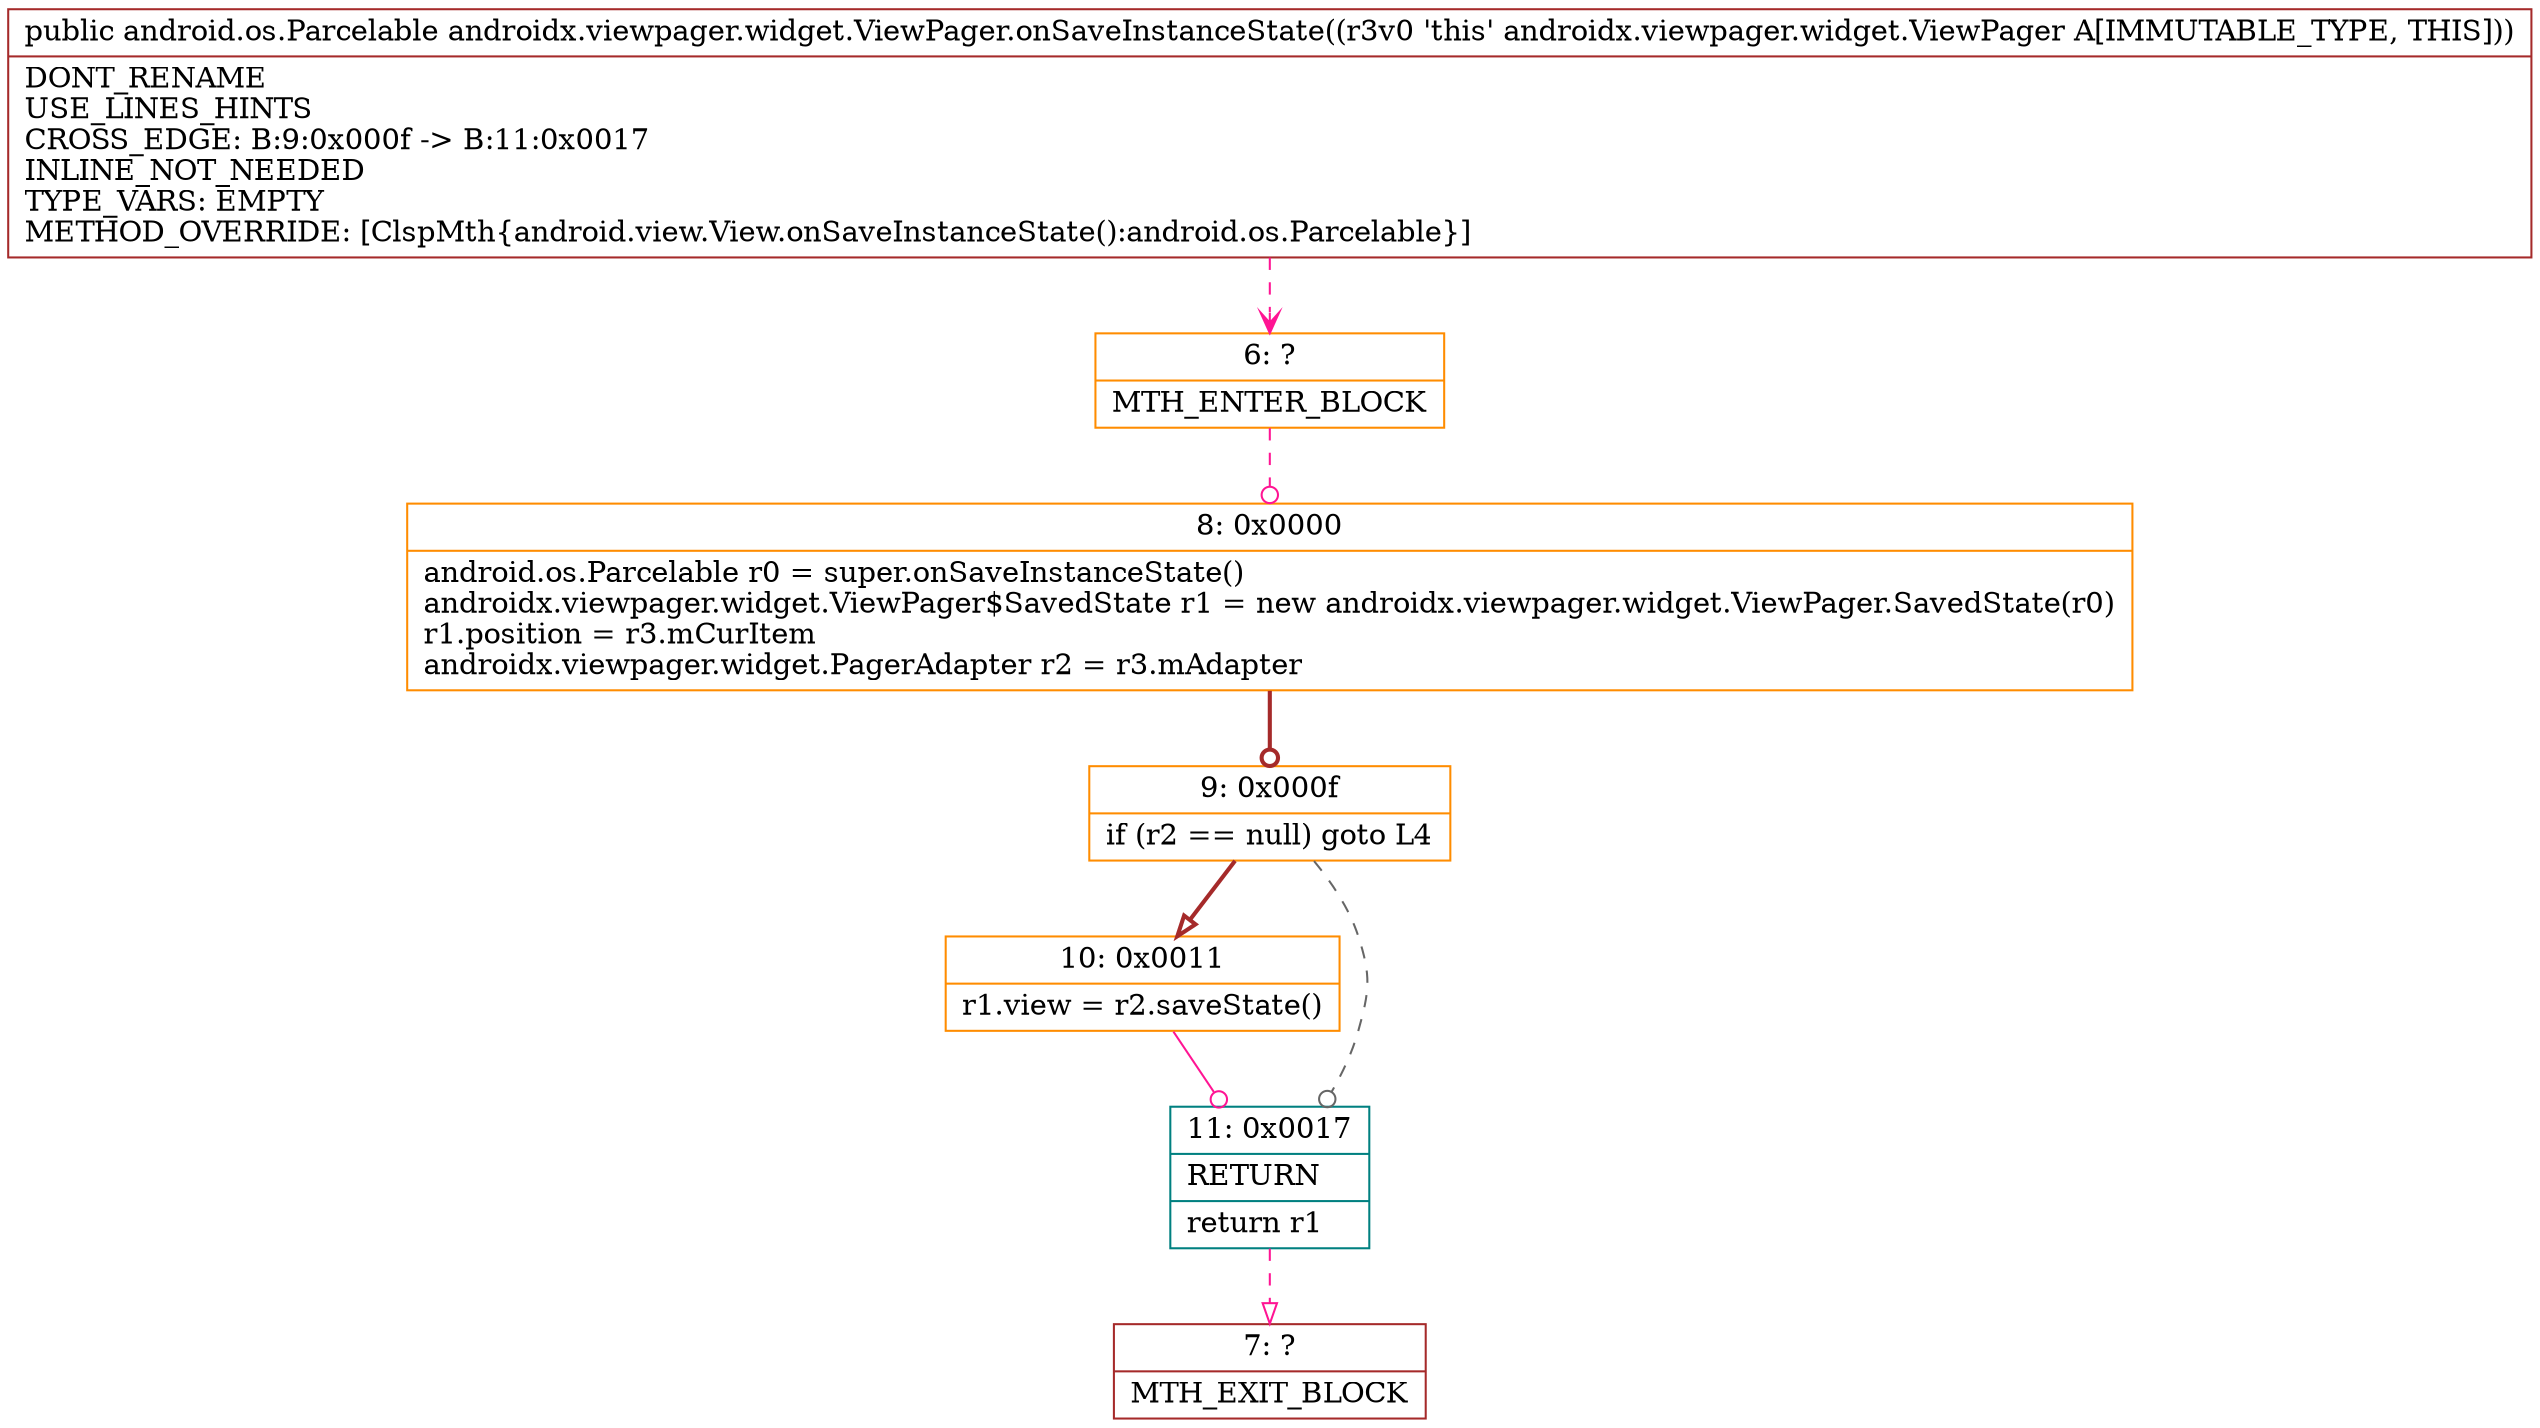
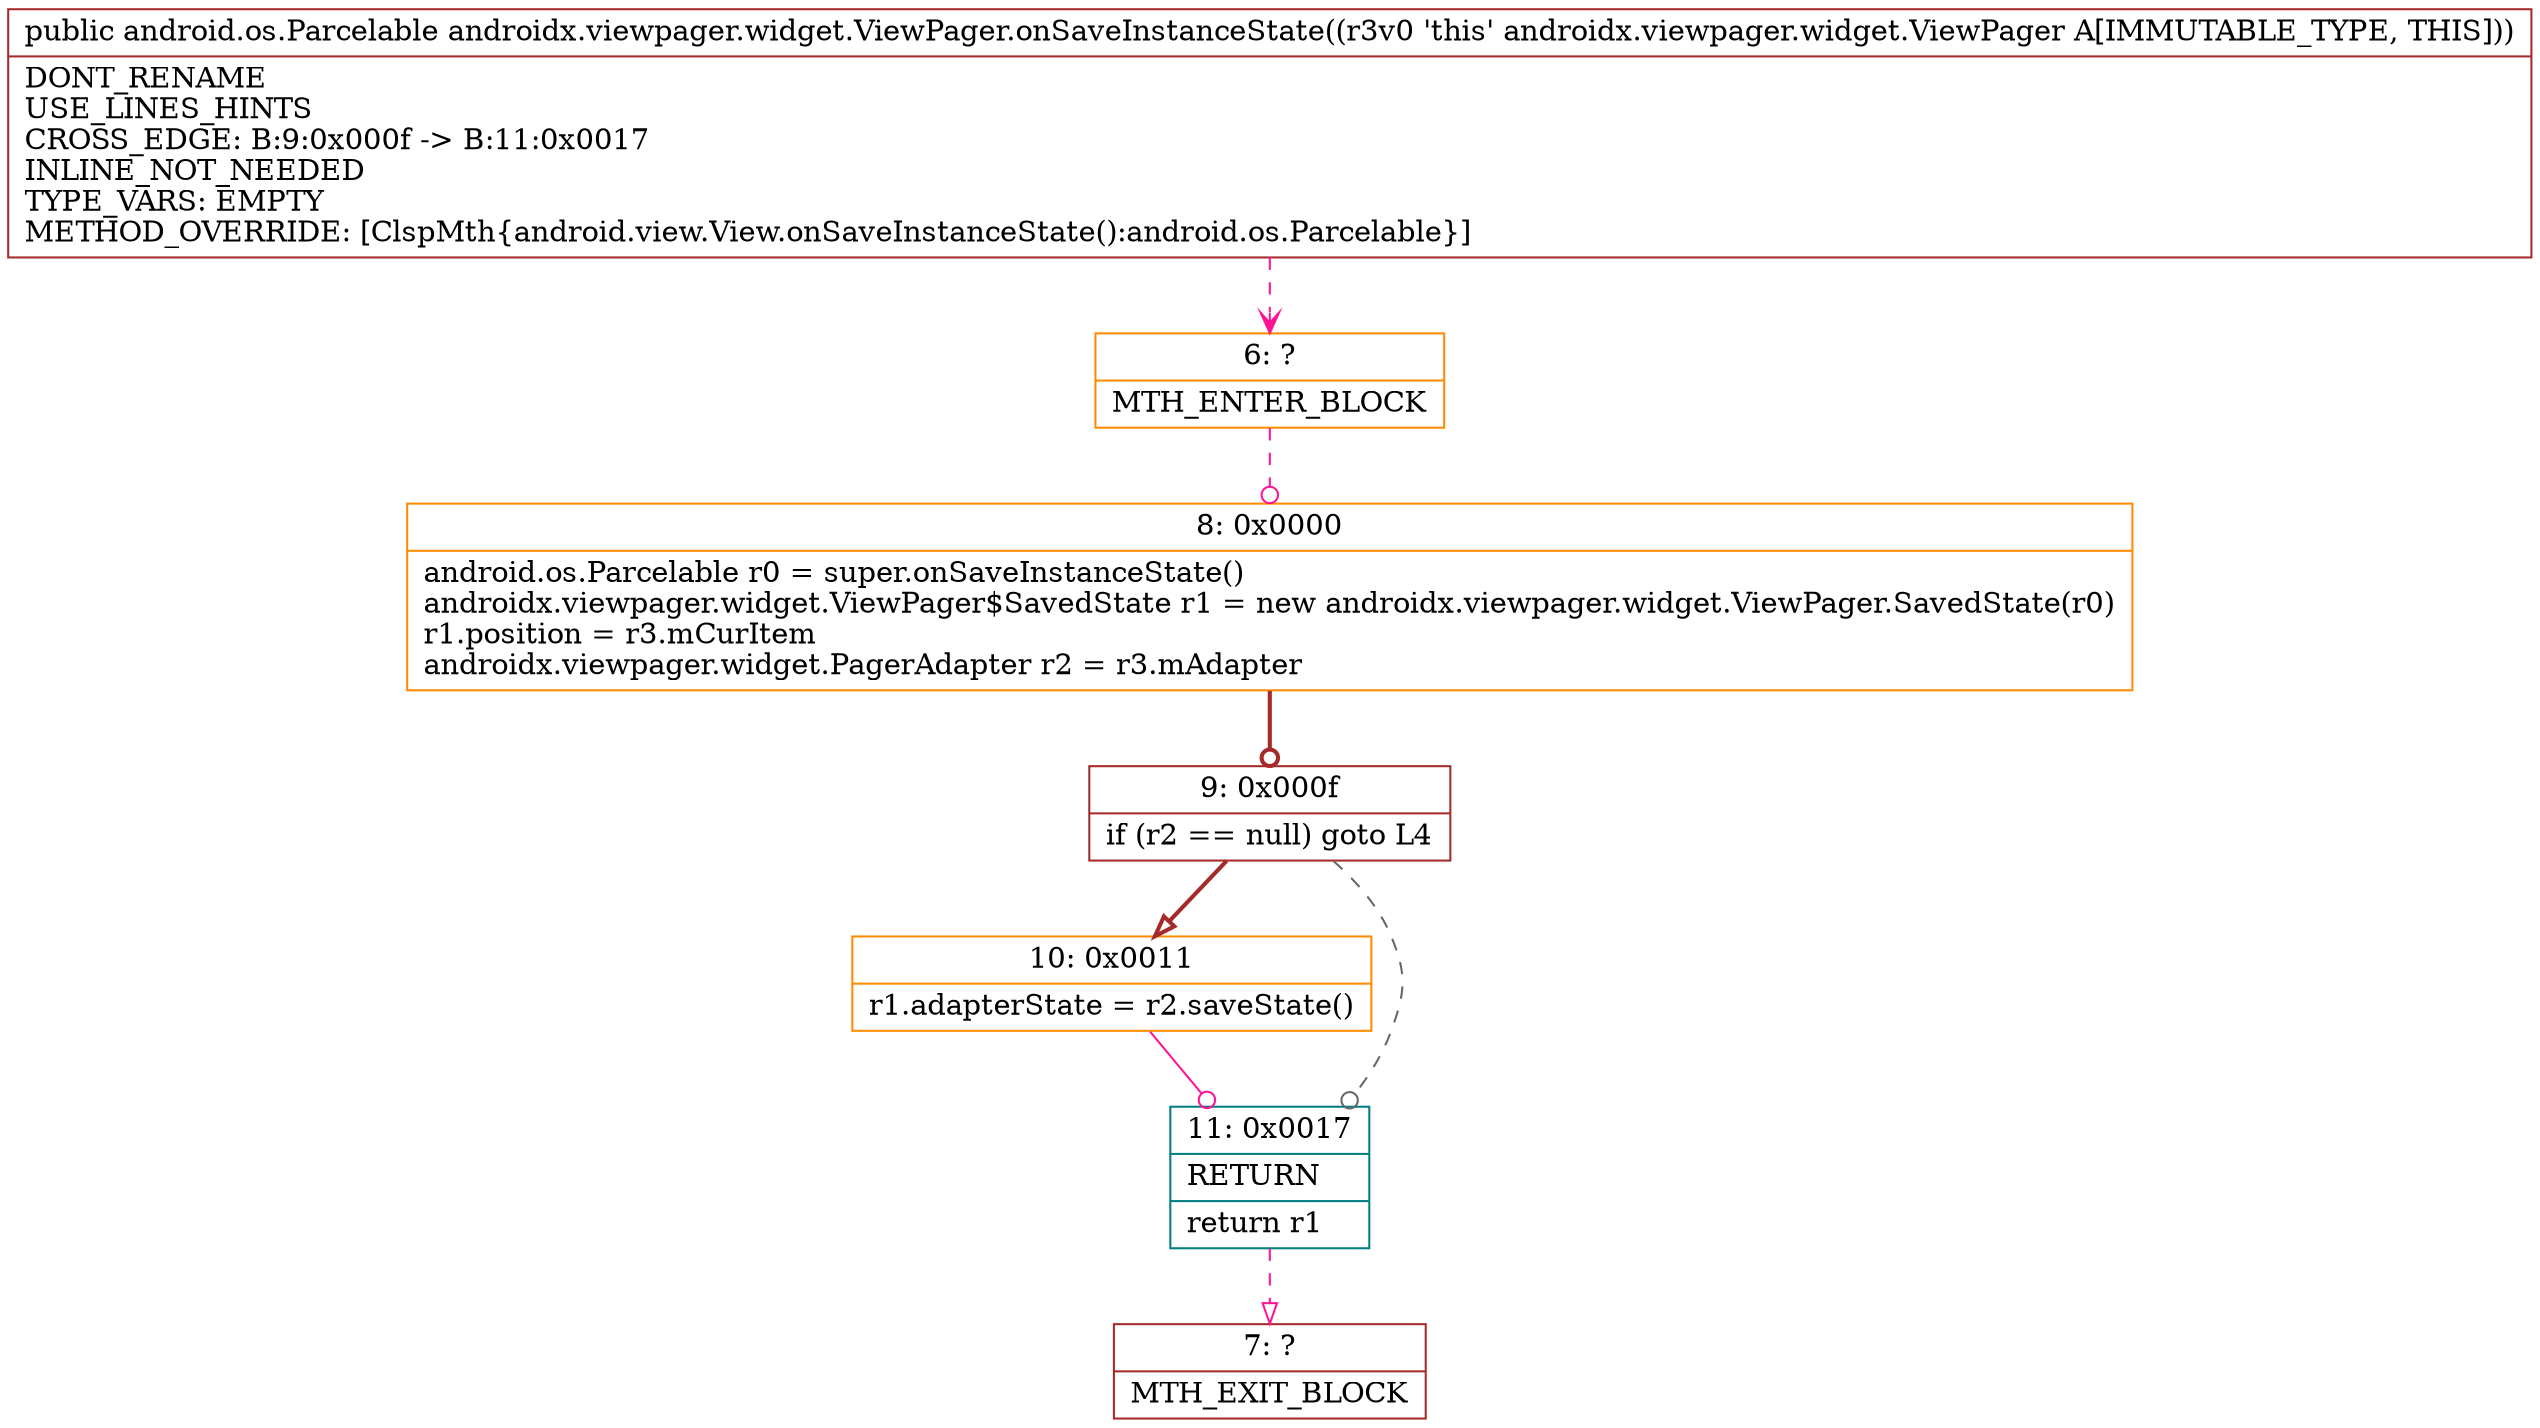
(1270, 813) -> (1270, 813)
(1143, 1006) -> (1112, 1006)
